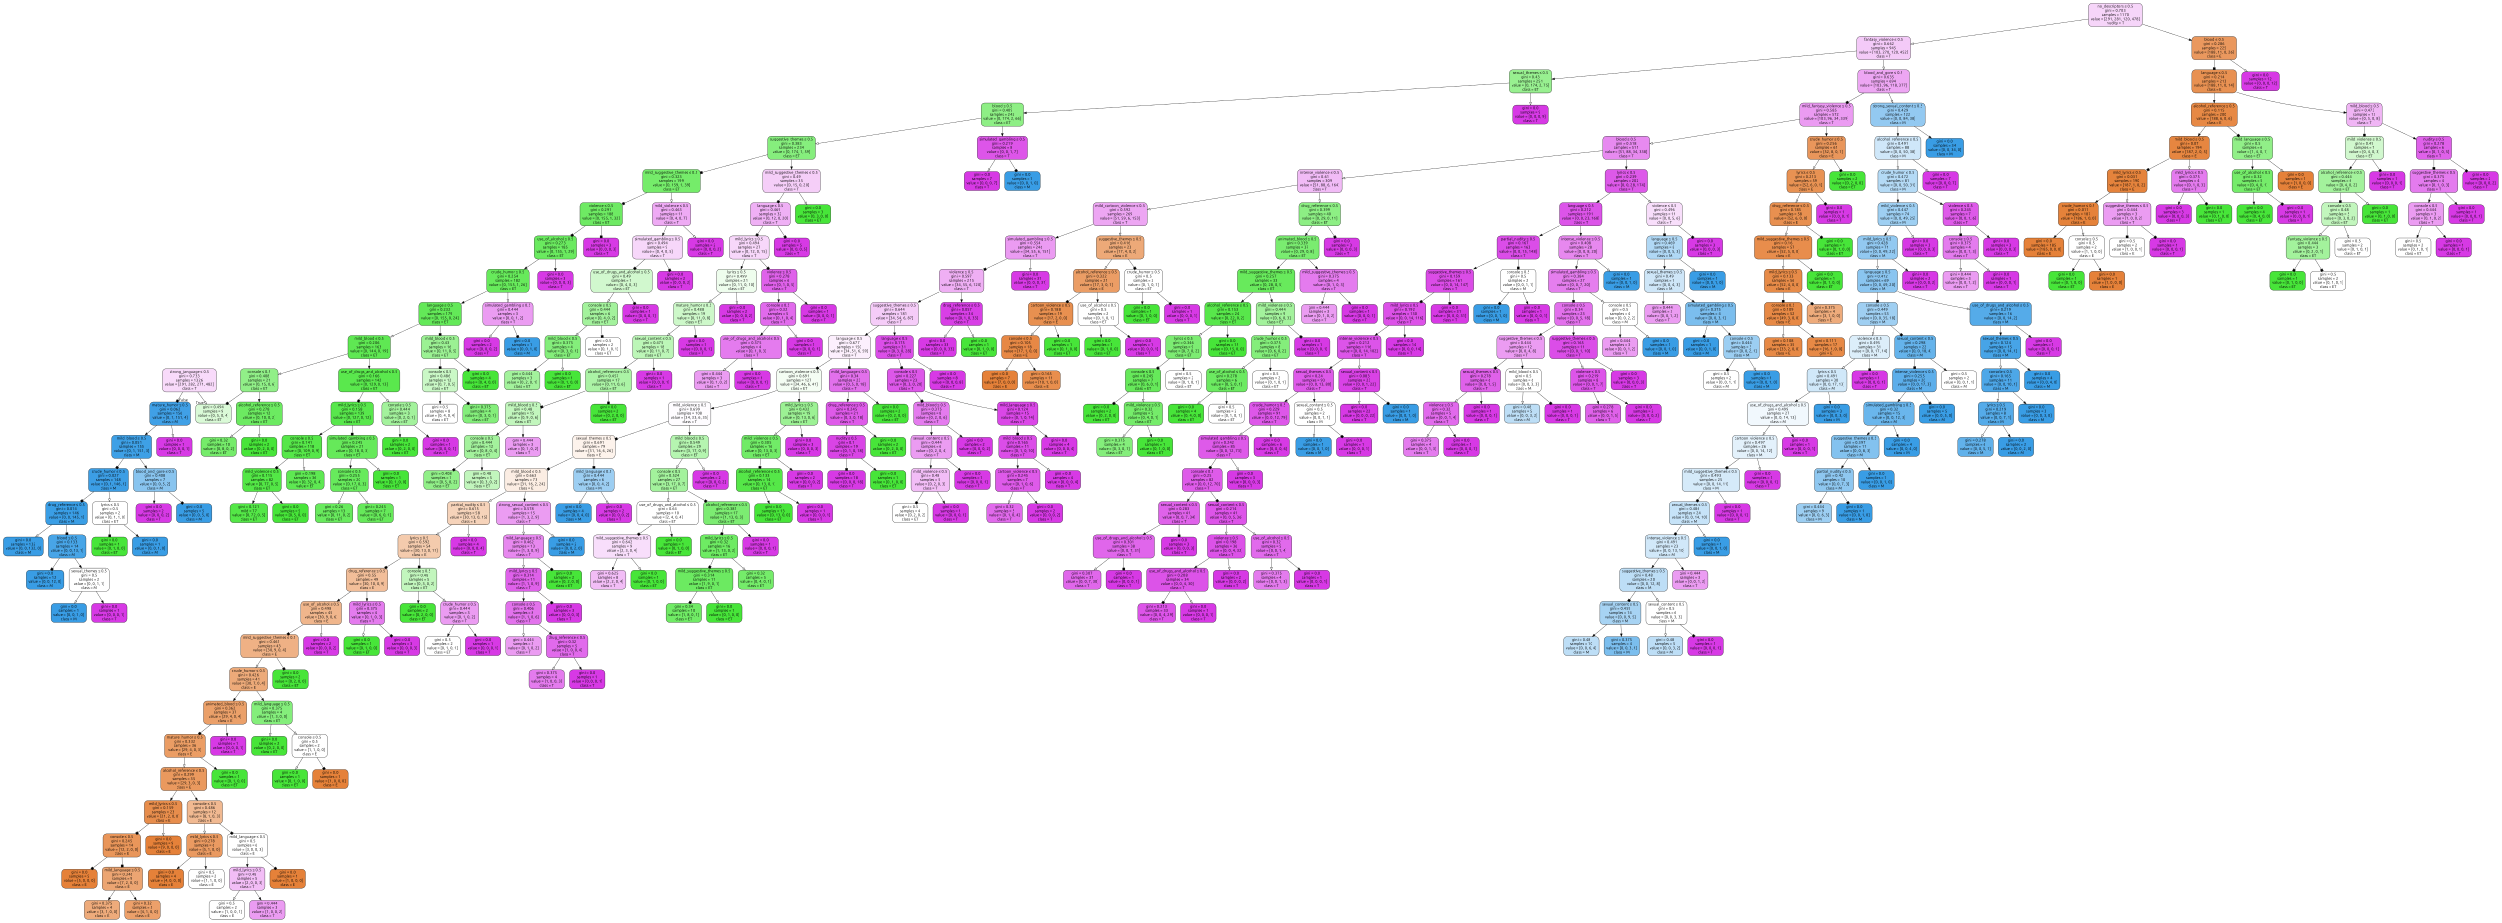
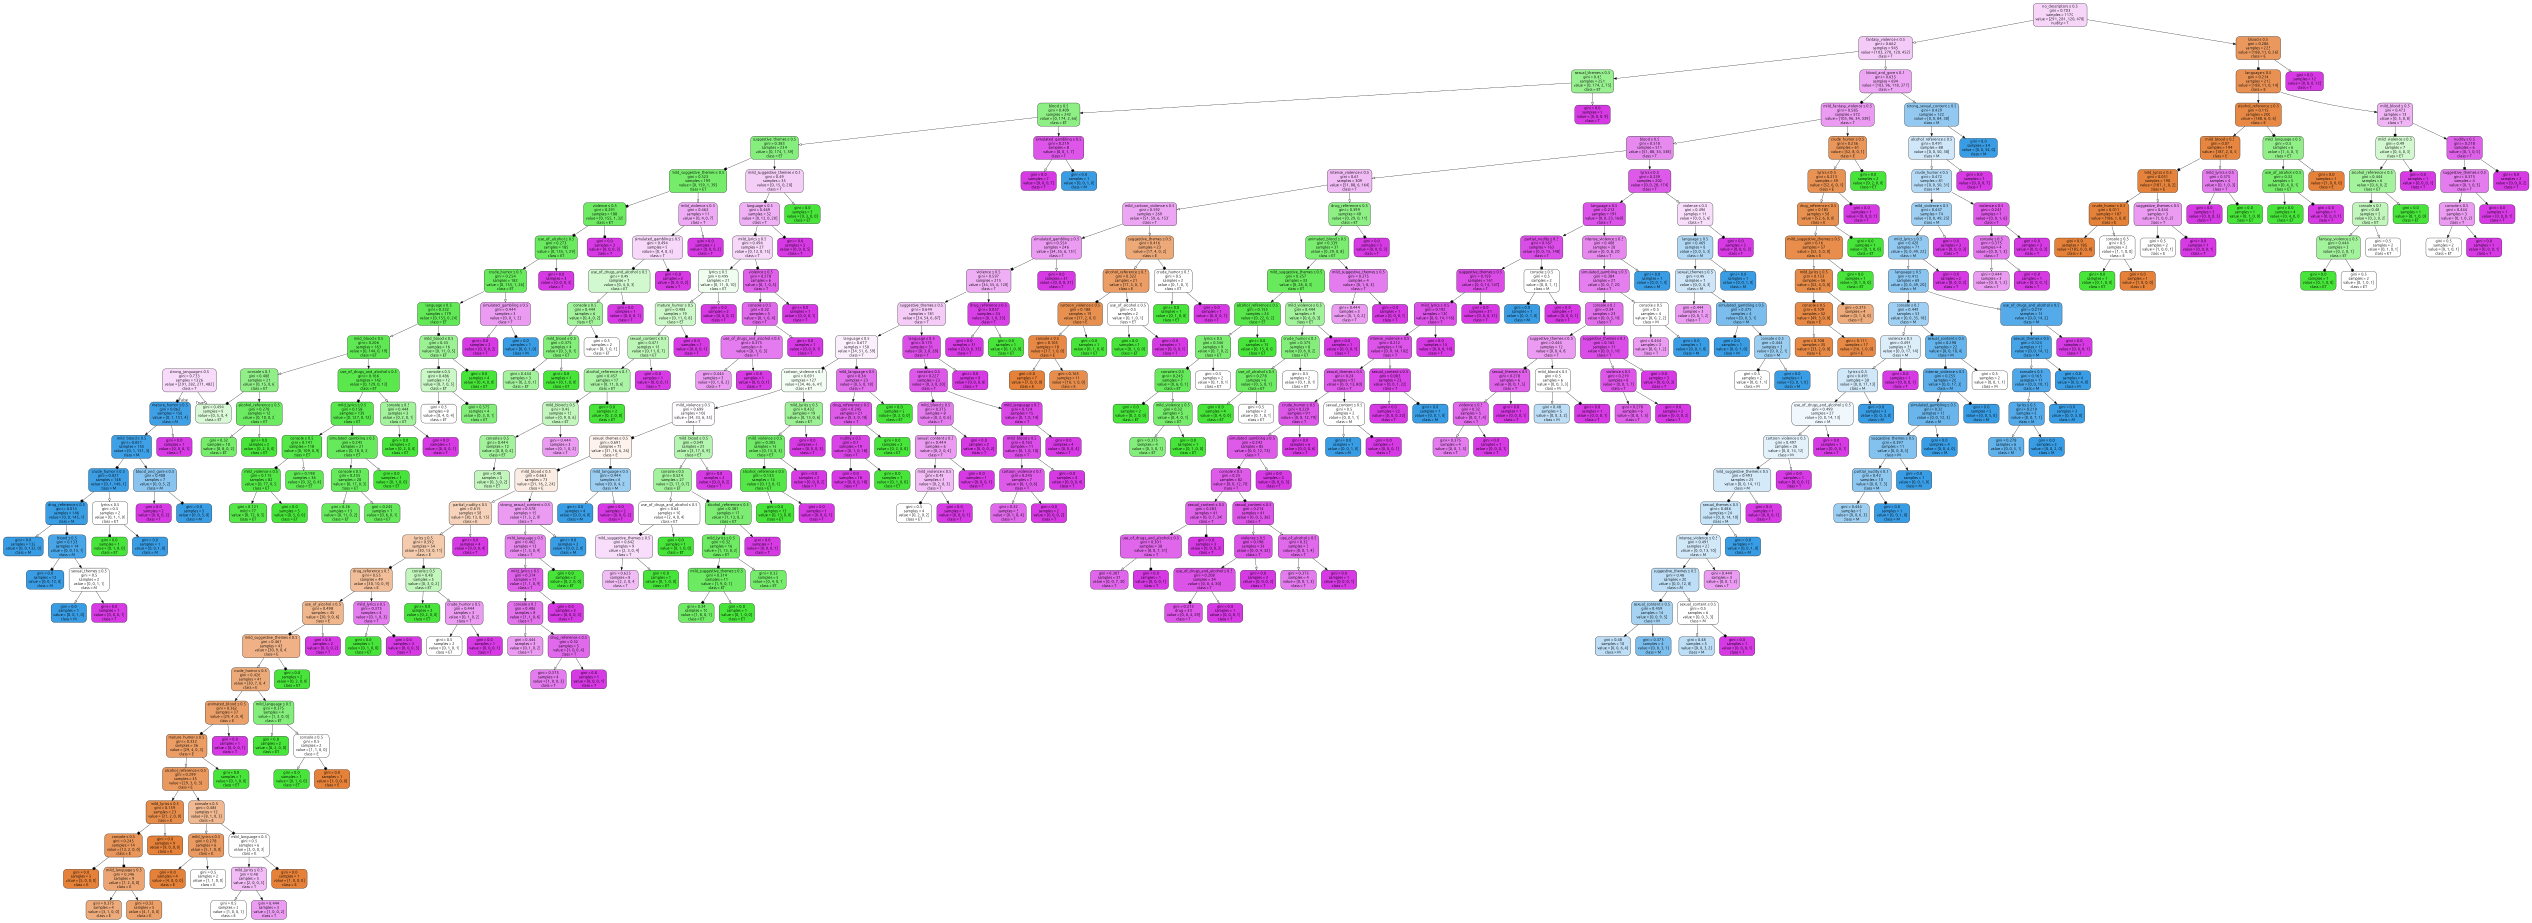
(442, 480) -> none
(305, 486) -> (304, 486)
(1157, 611) -> (1184, 611)
